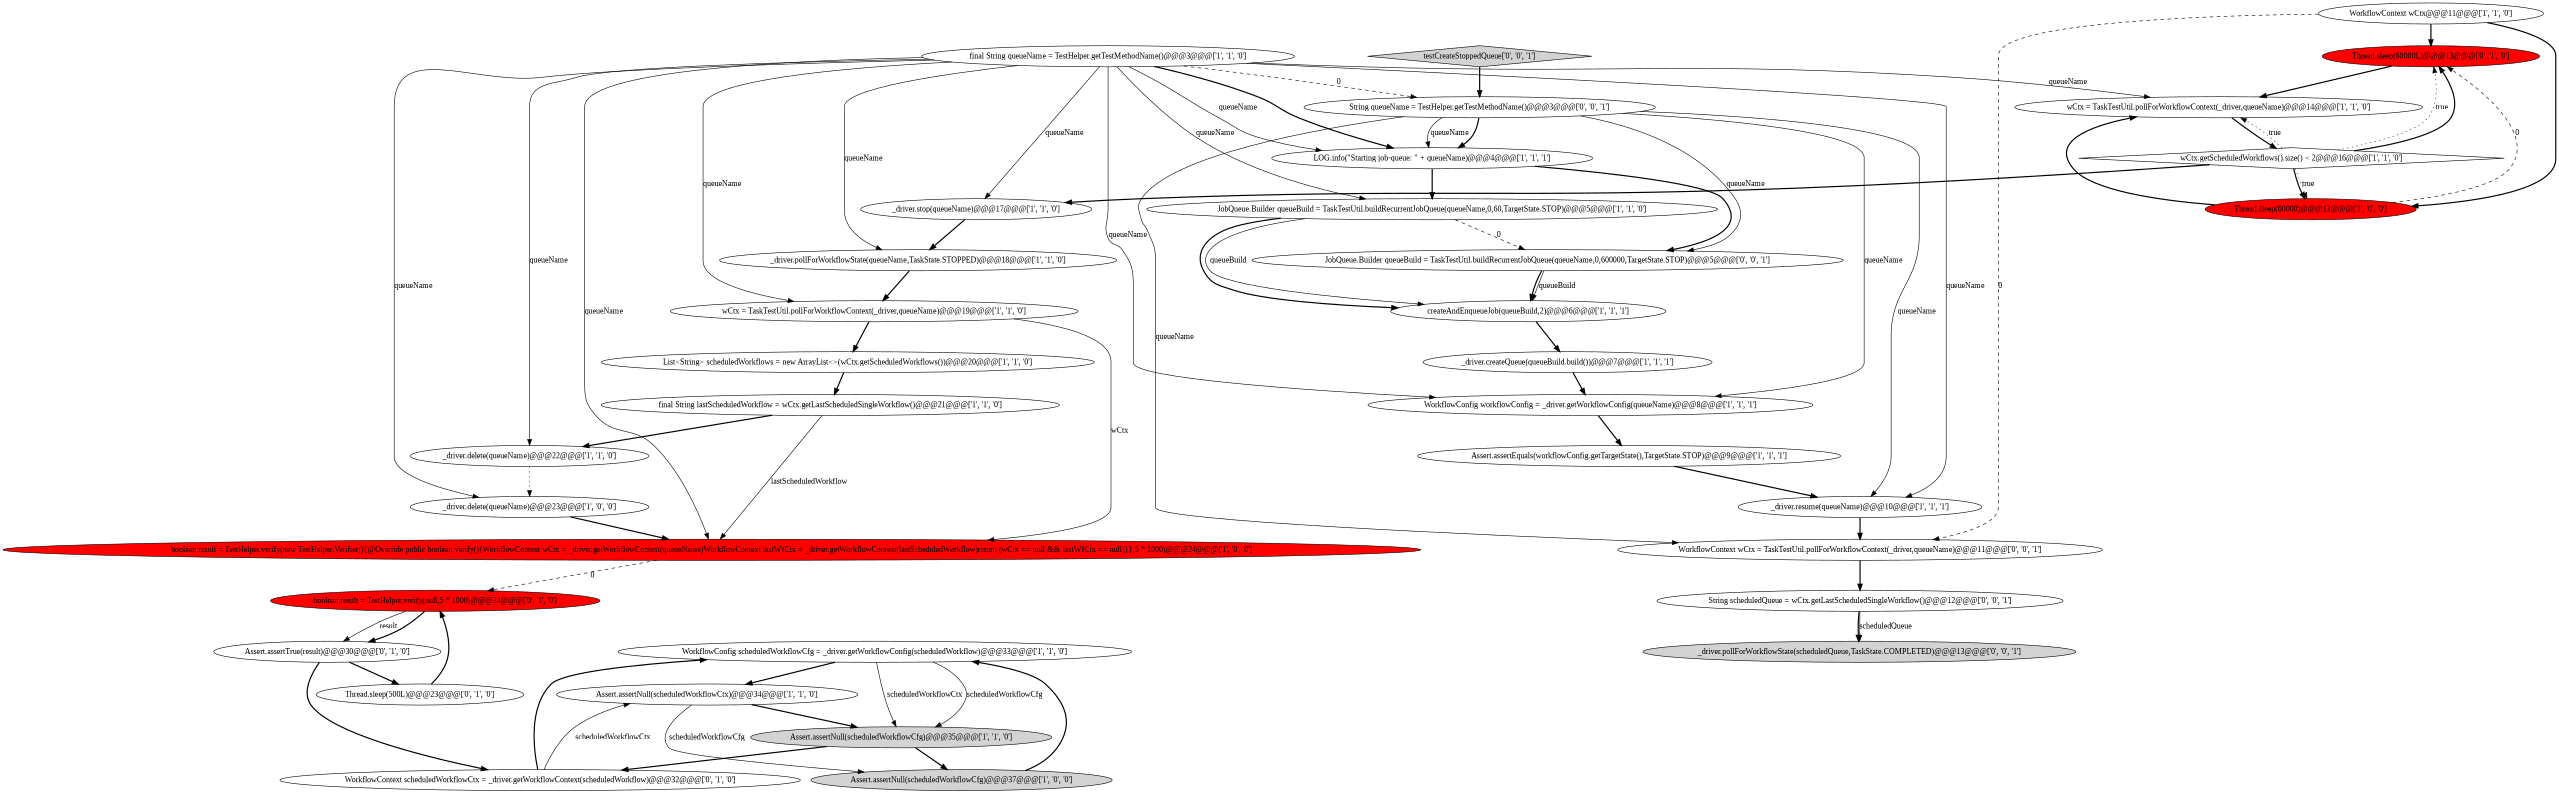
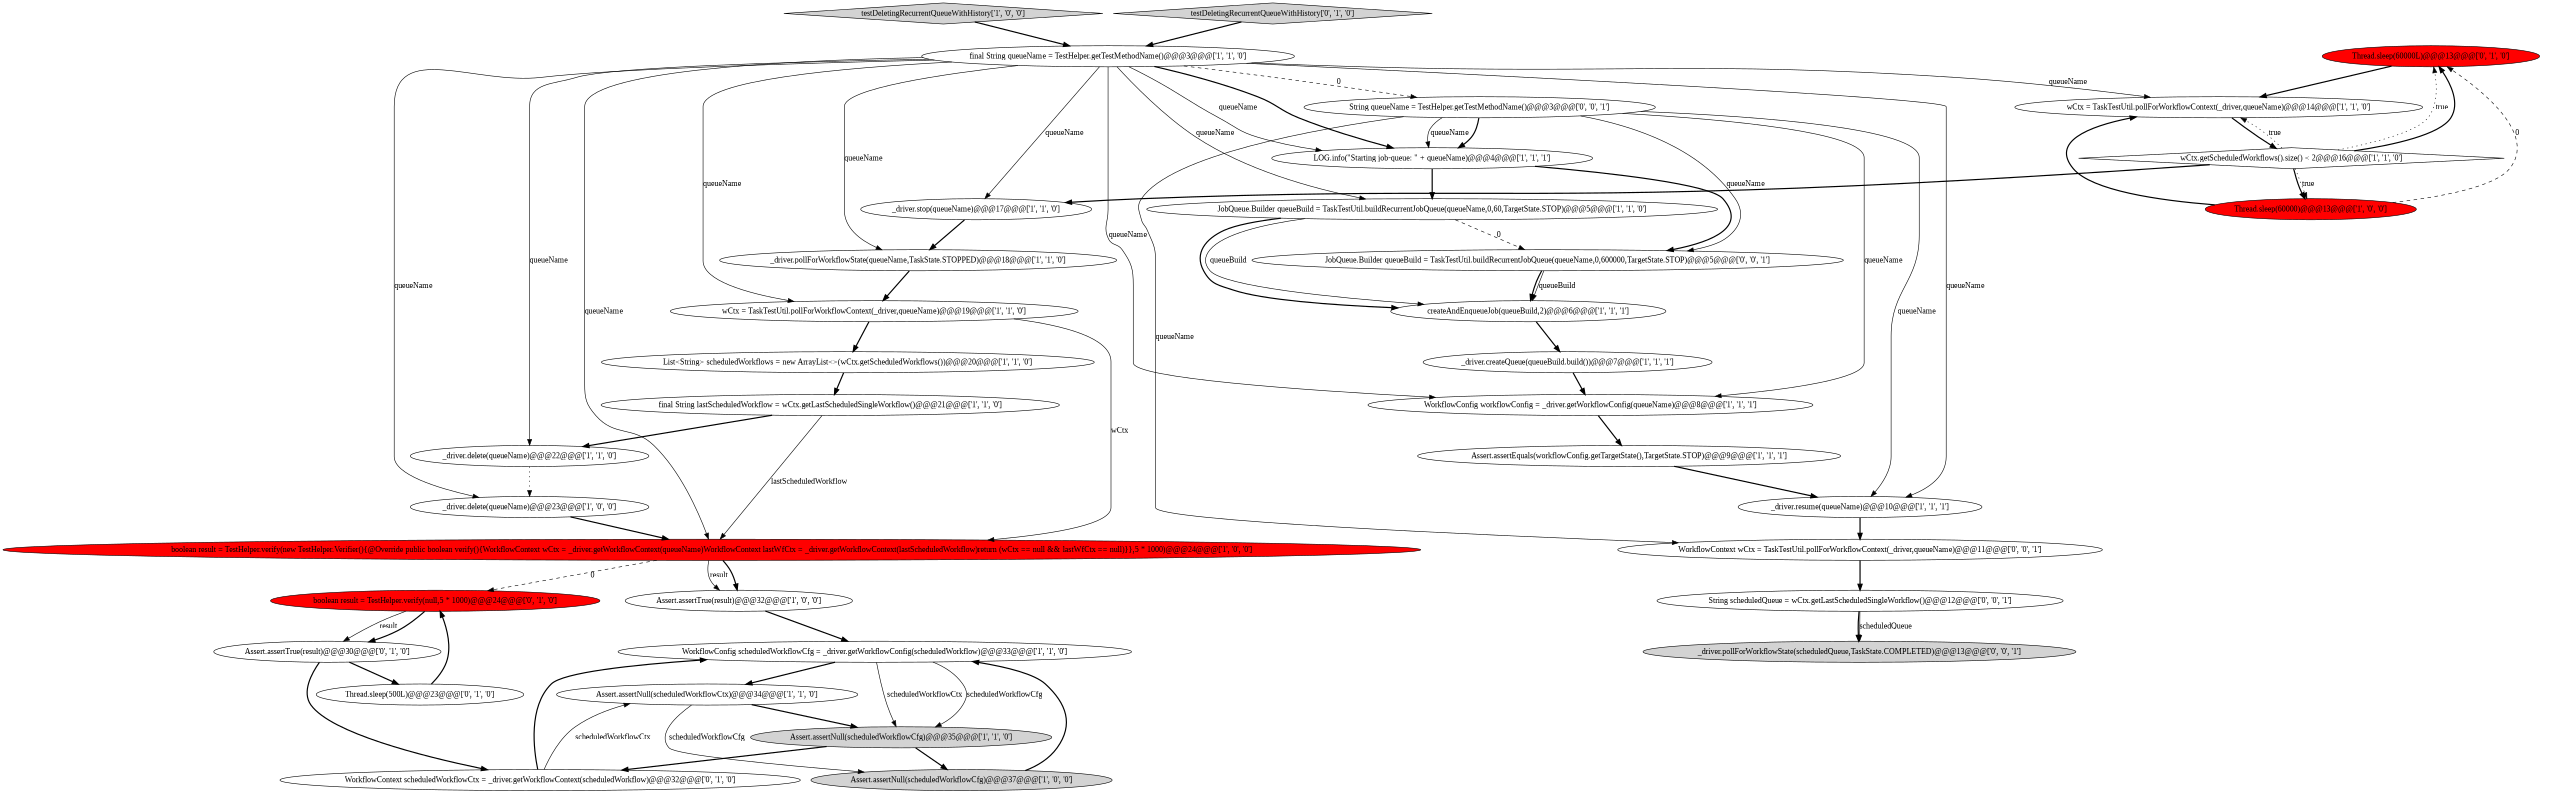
none -> (943, 13)
none -> (1273, 13)
(2431, 13) -> none
(1480, 56) -> none
none -> (739, 601)
